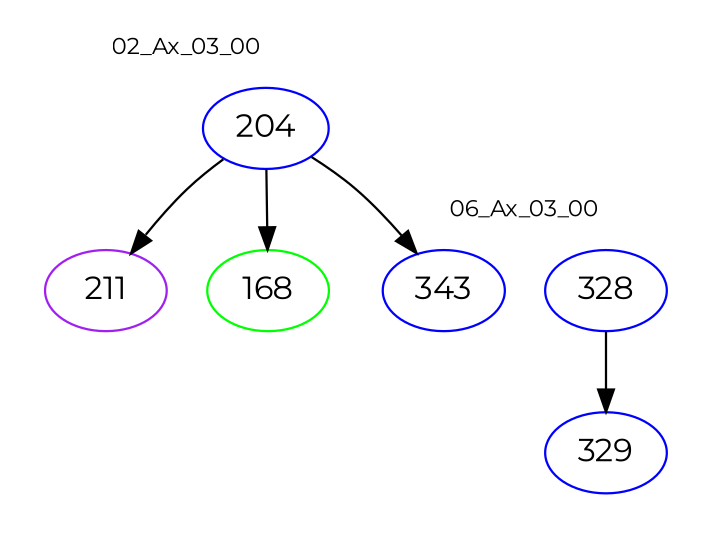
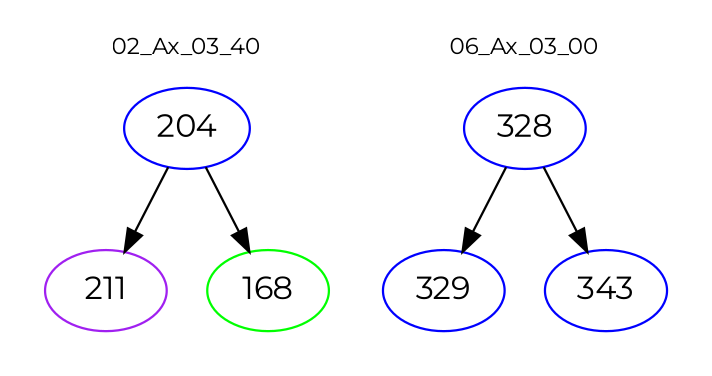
(187, 48) -> (187, 48)
(379, 211) -> (560, 199)
